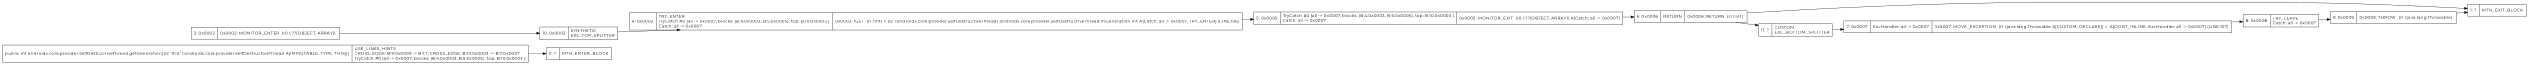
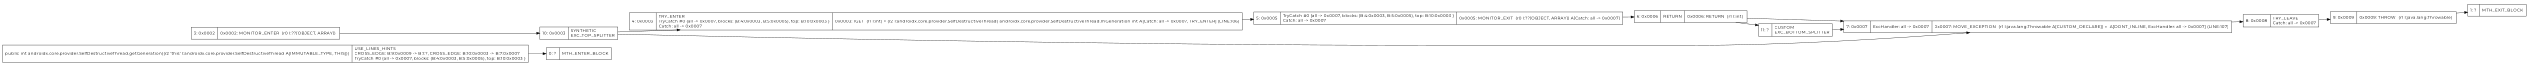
(2106, 3) -> (1794, 20)
none -> (1292, 45)
